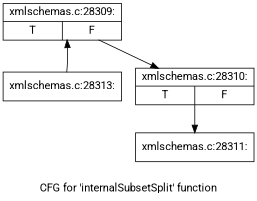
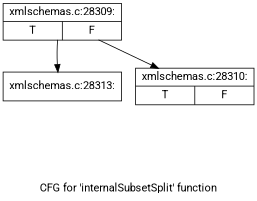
(68, 60) -> (57, 52)
(195, 147) -> none
